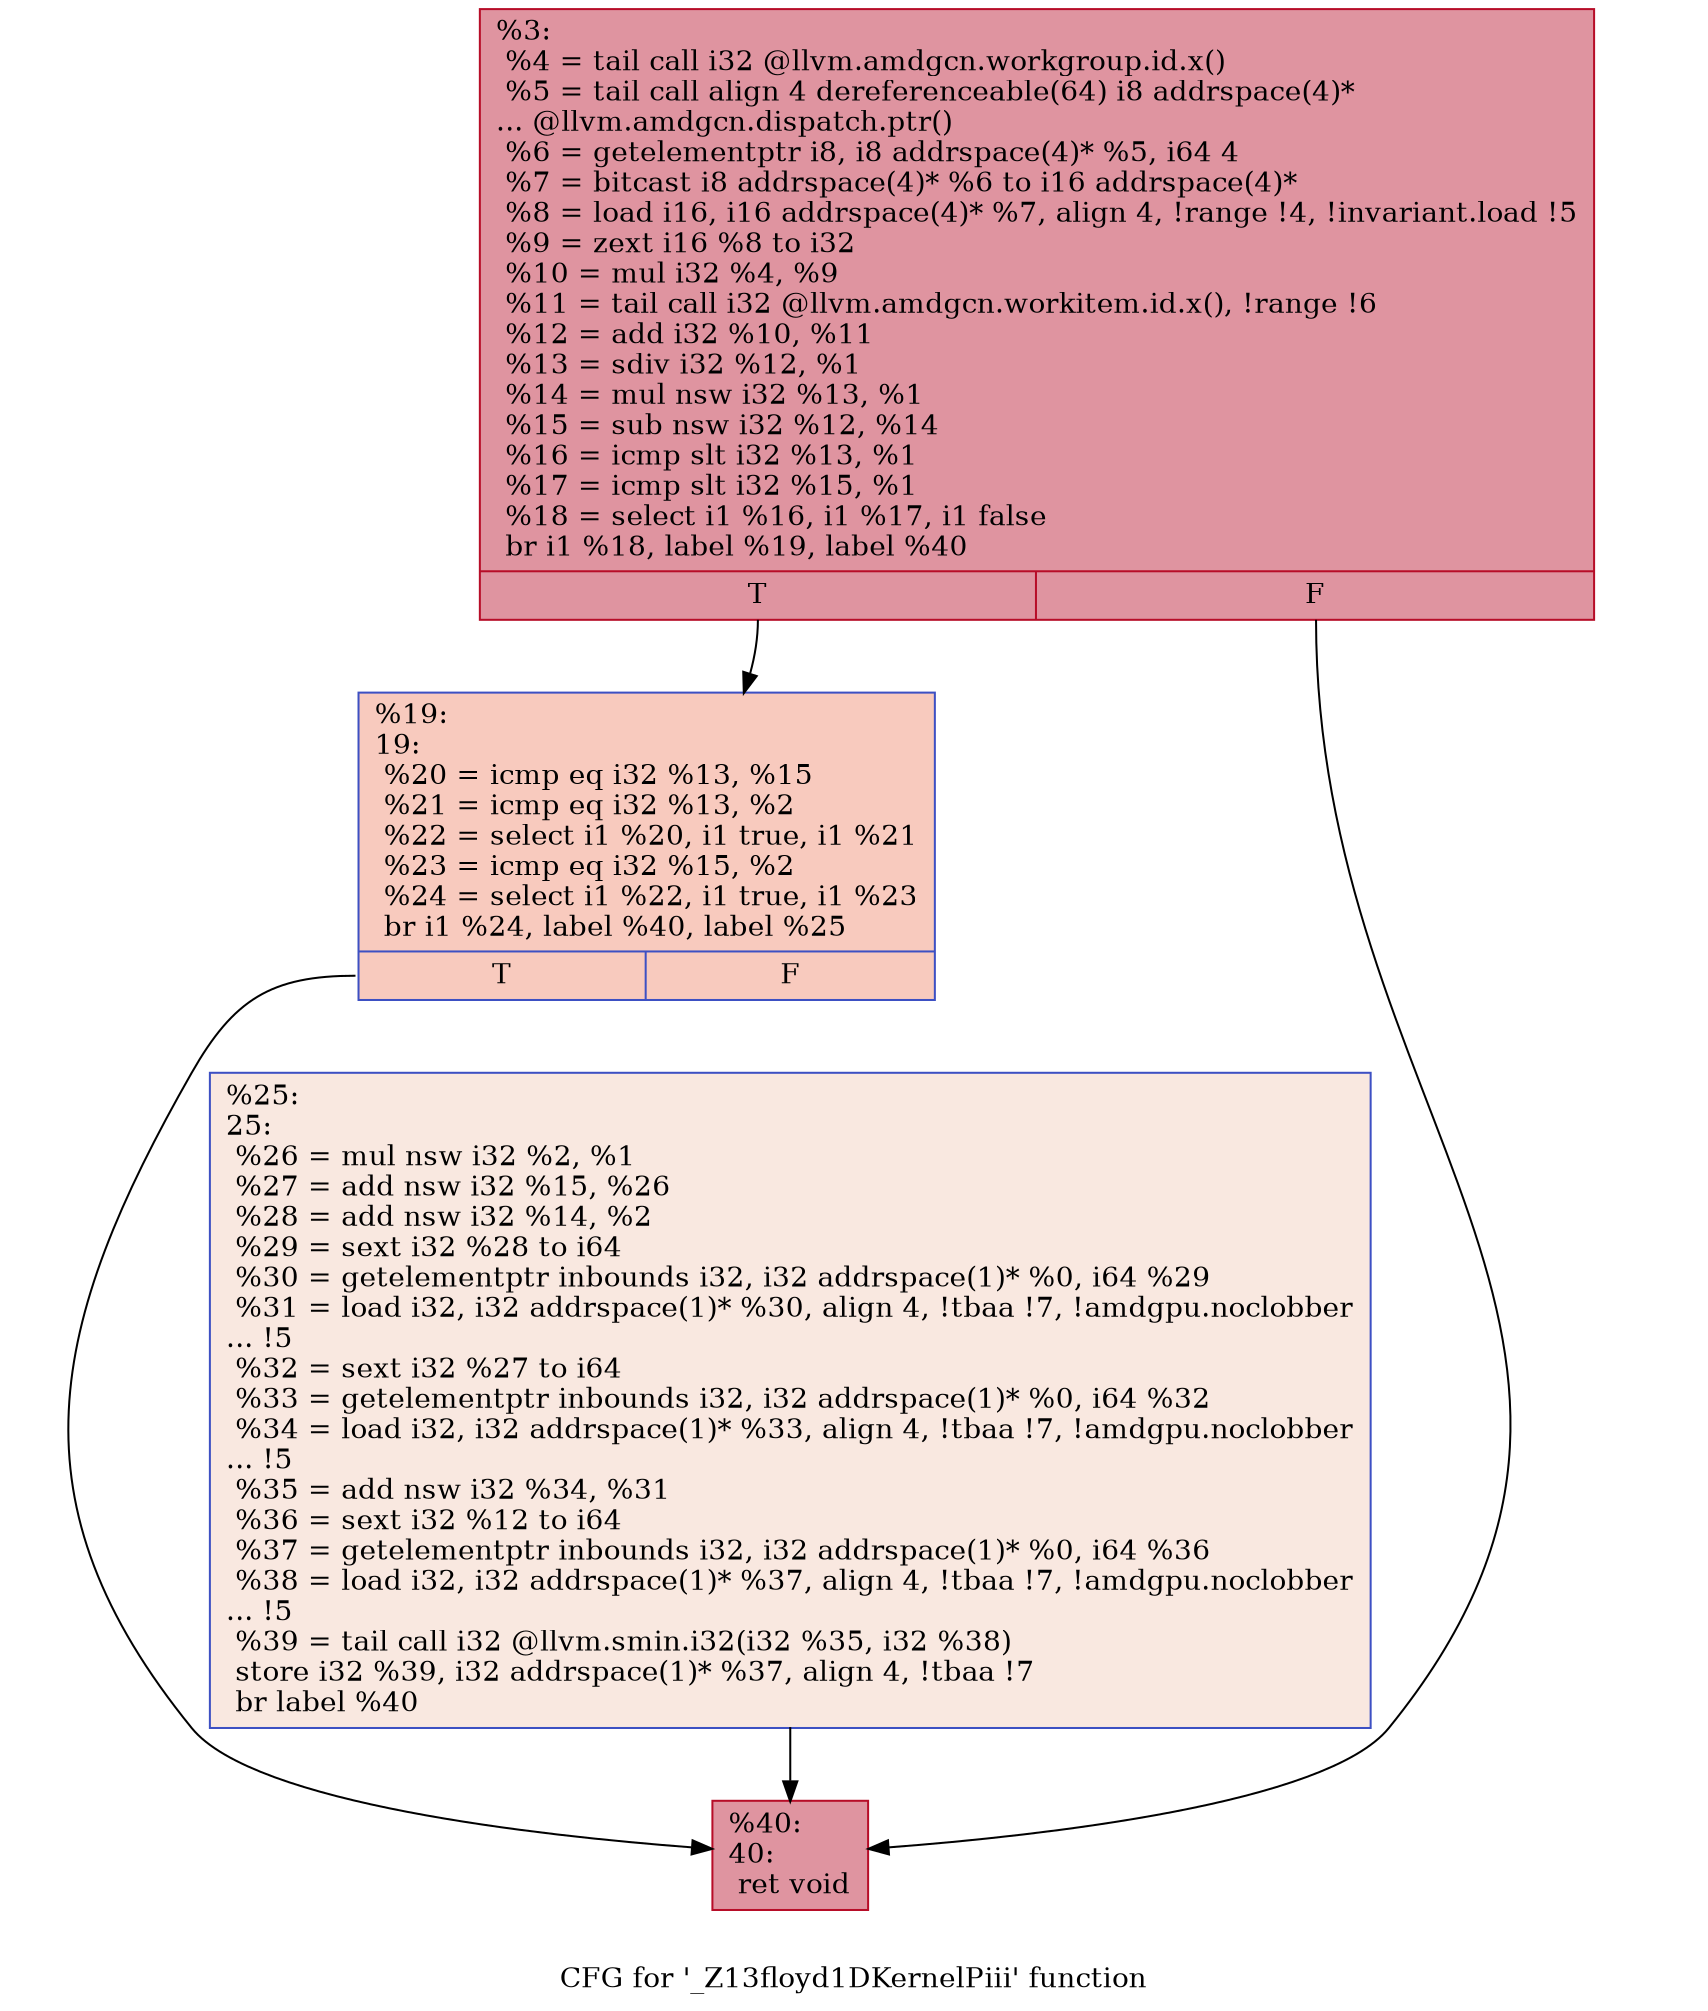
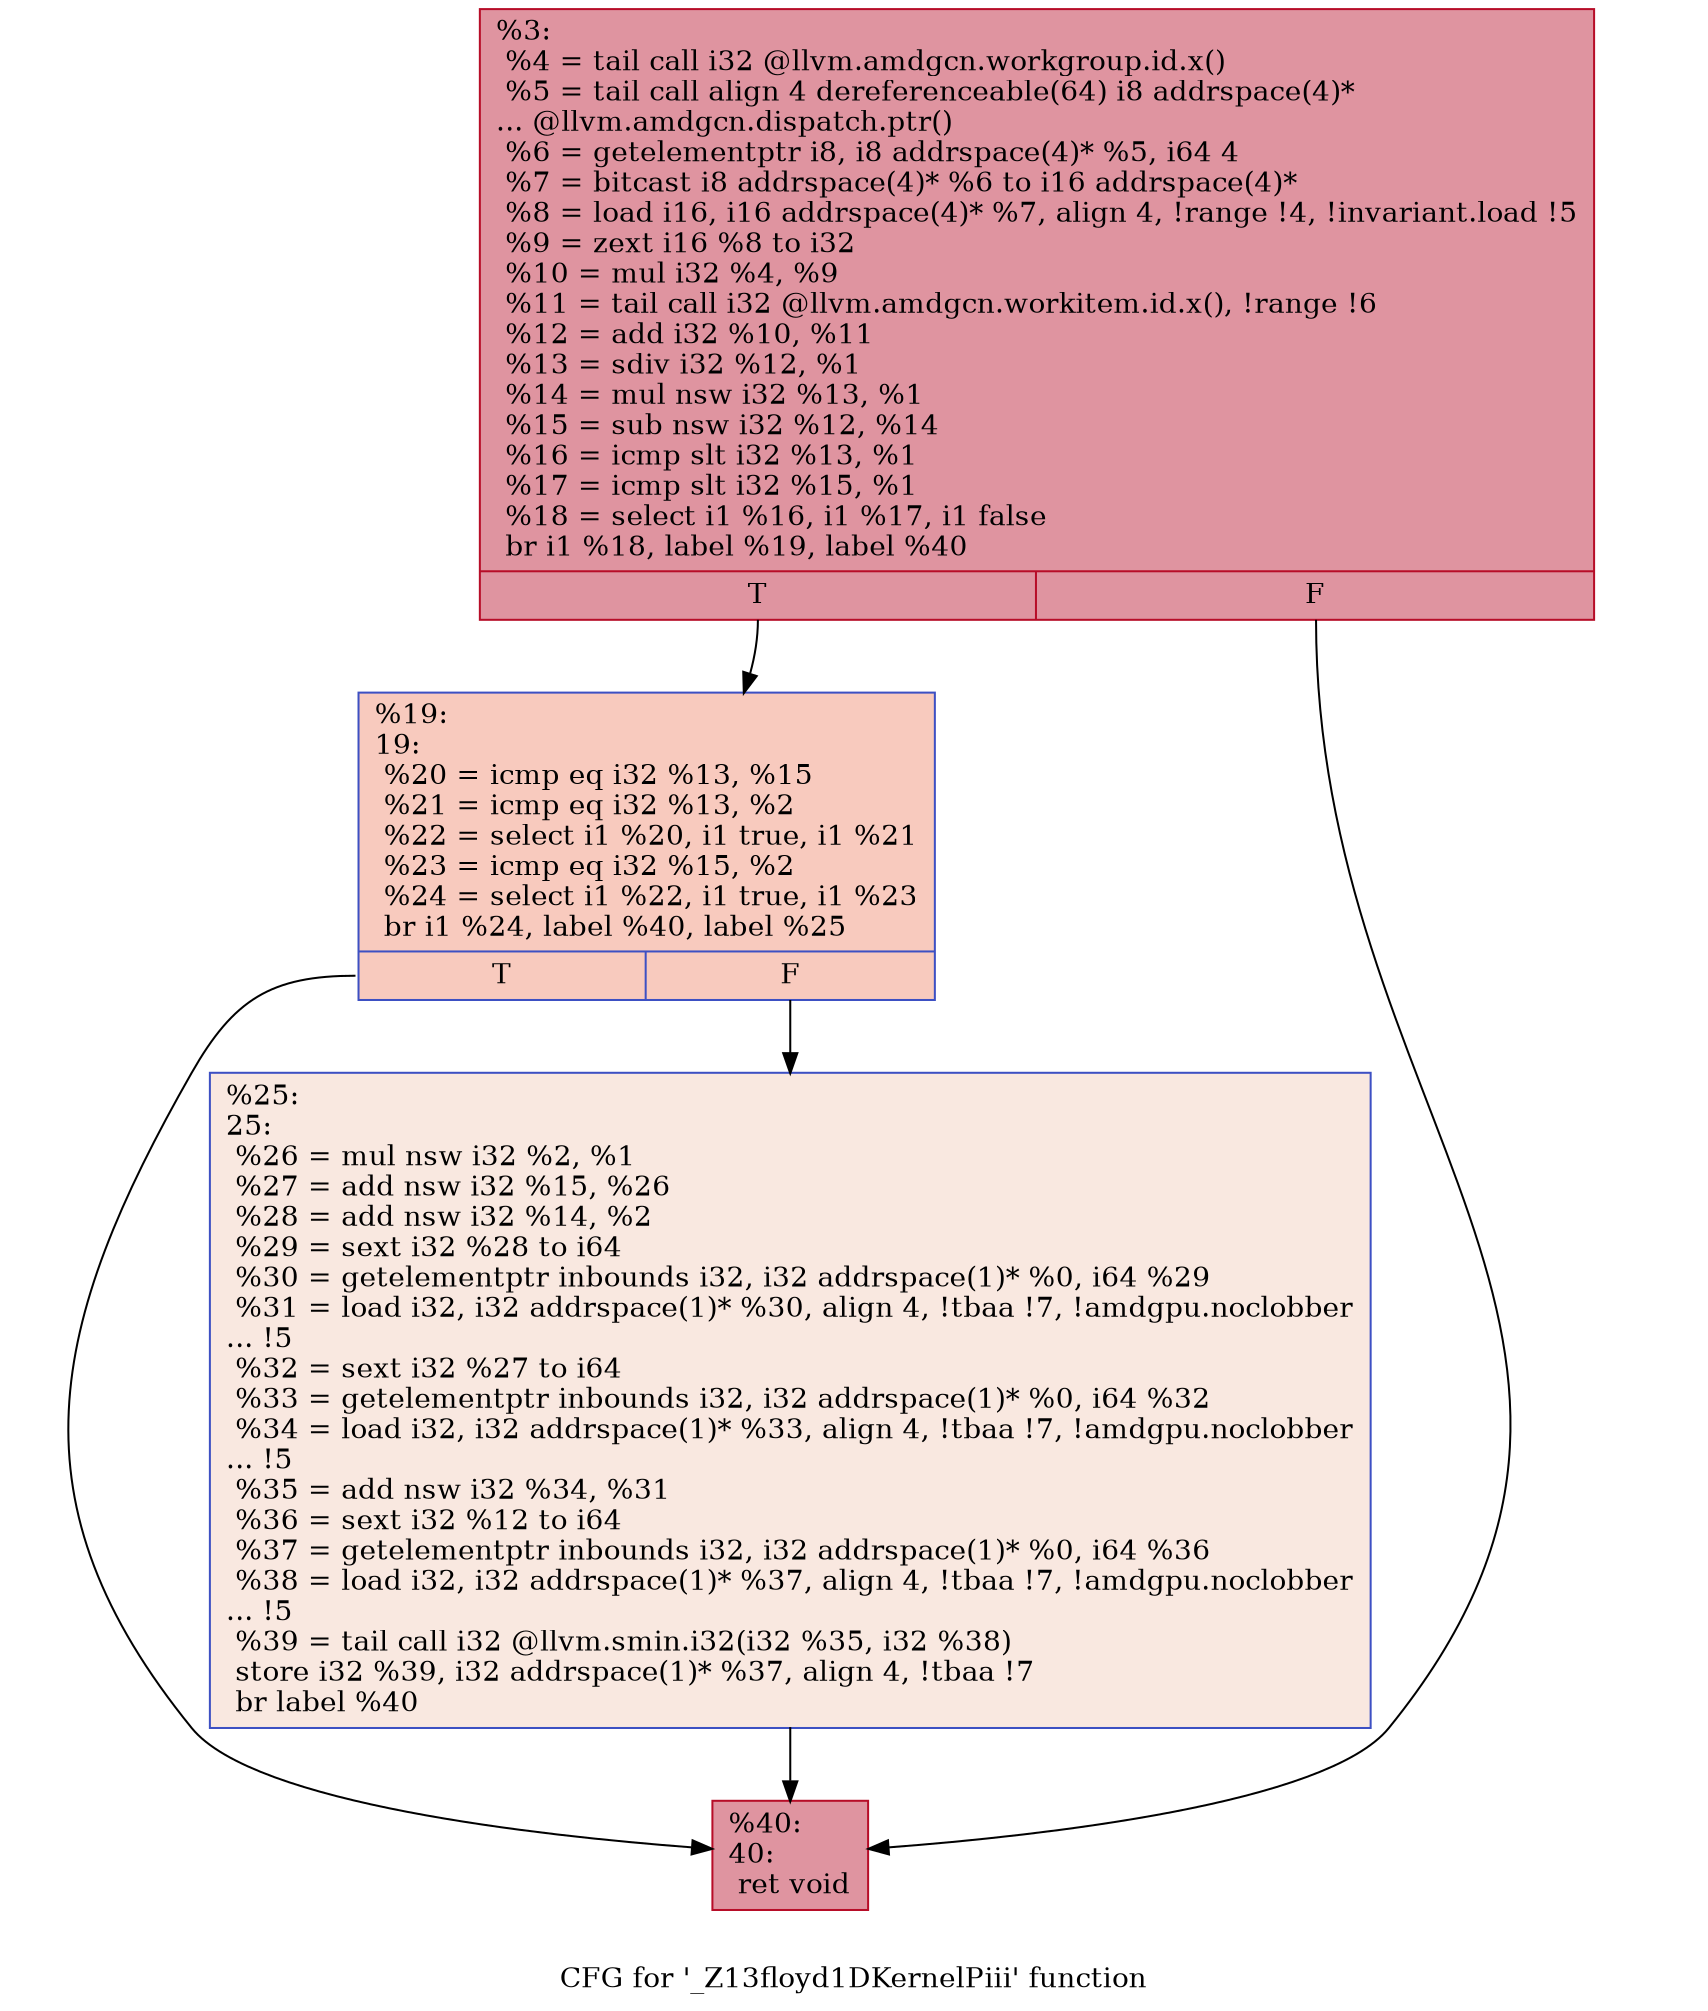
none -> (790, 1027)
